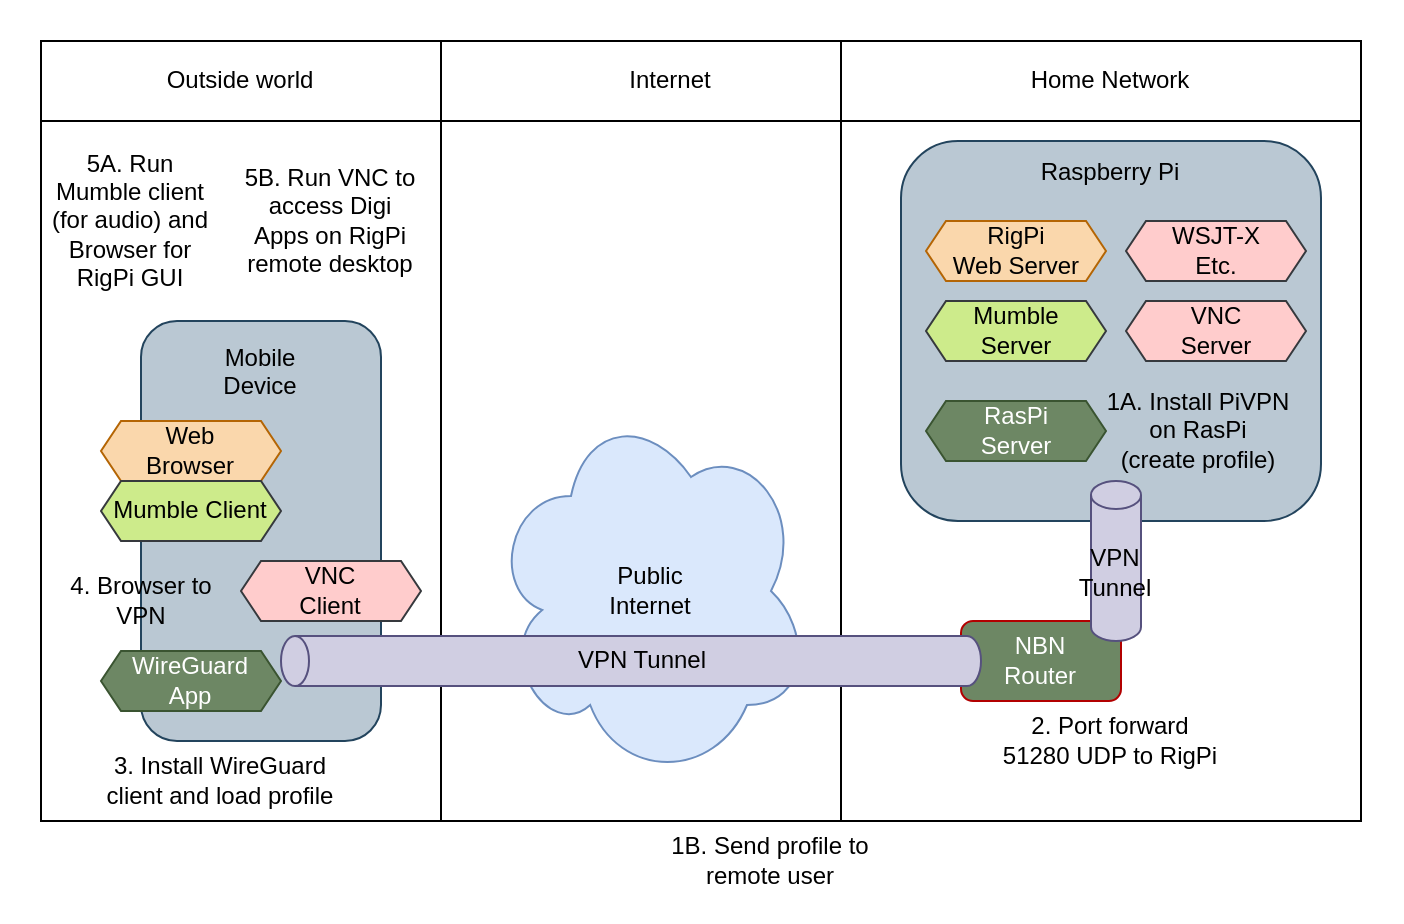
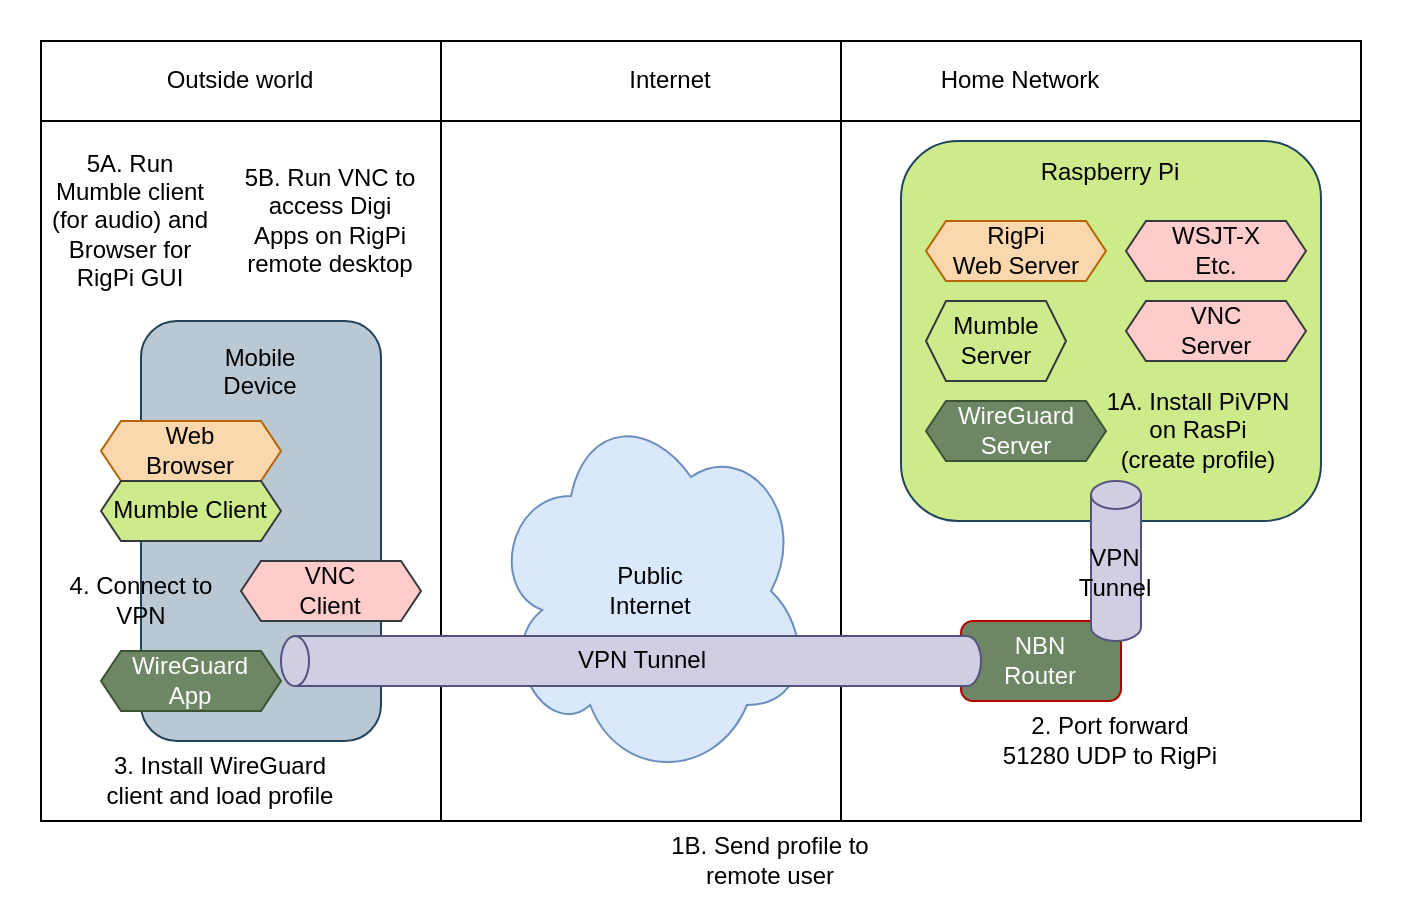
(1111, 81) -> (1021, 81)
(1016, 331) -> (996, 341)
(1111, 331) -> (1111, 331)
(1017, 431) -> (1017, 431)
(142, 601) -> (142, 601)
